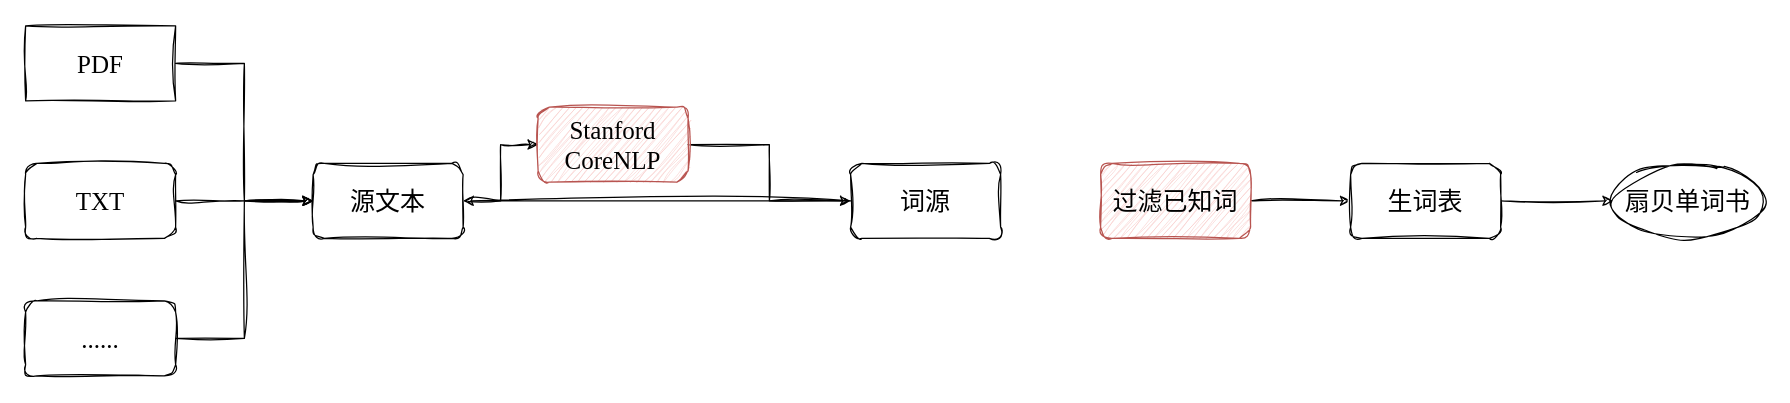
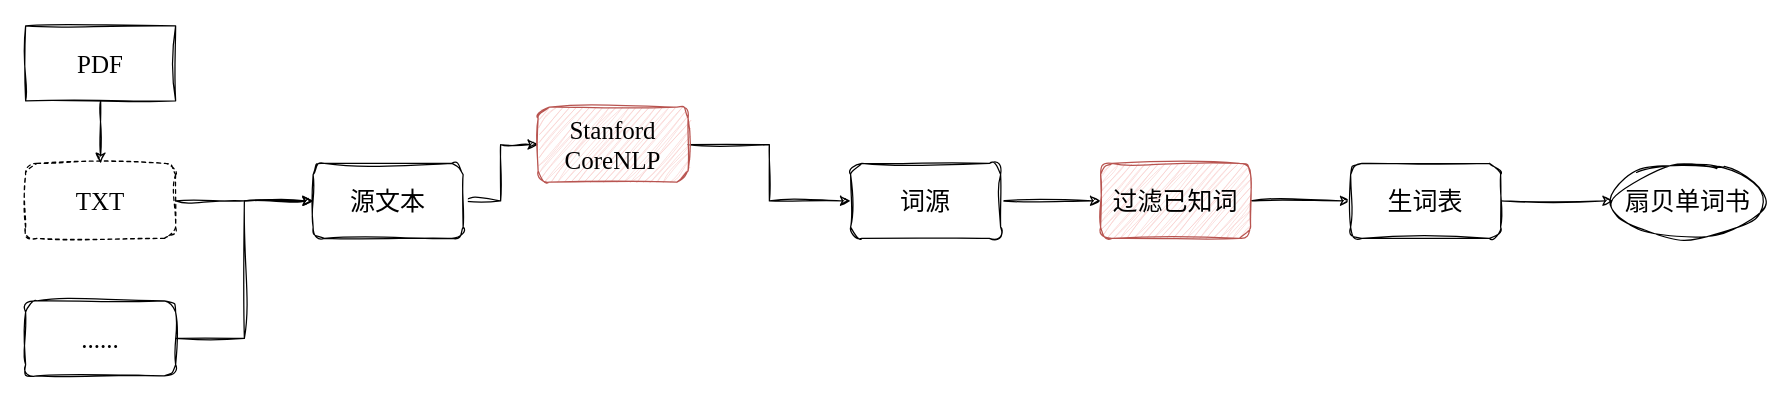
(244, 96) -> (101, 129)
(101, 201) -> (101, 201)
(634, 201) -> (1048, 201)
